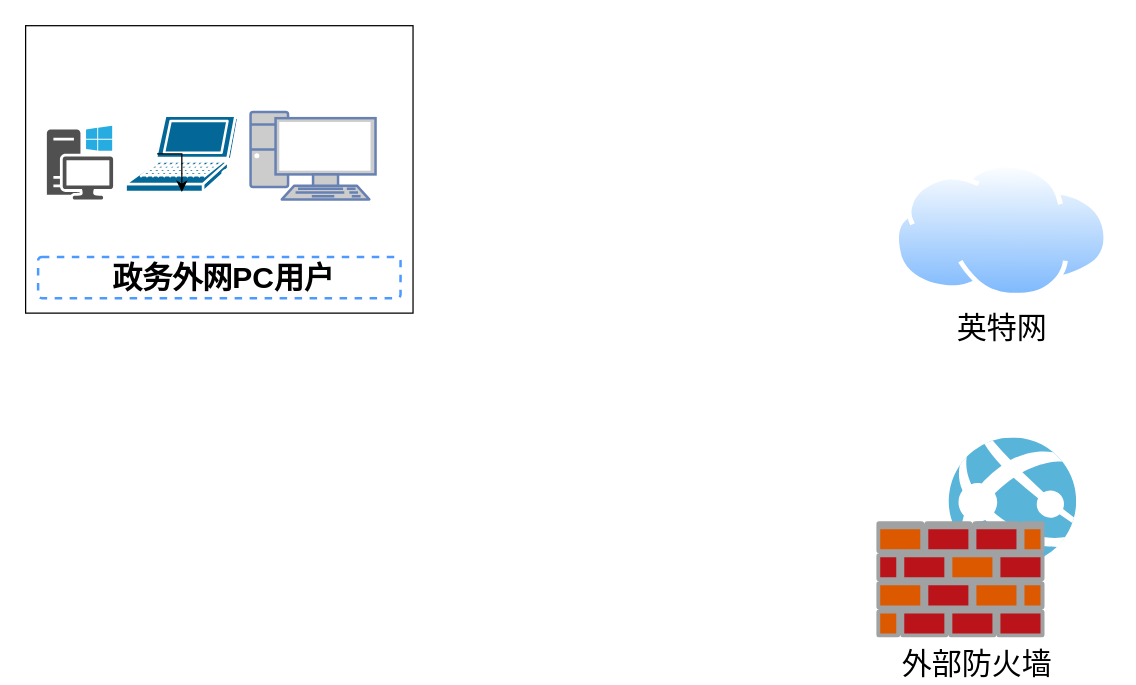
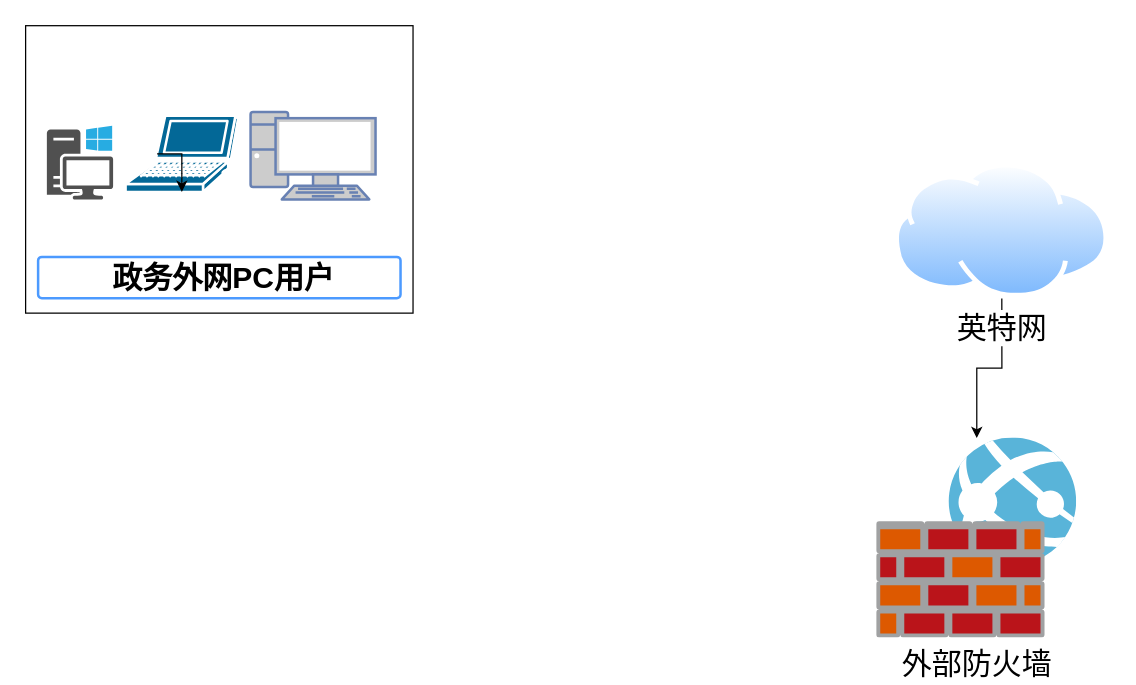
(219, 278) -> (219, 278)
none -> (977, 374)
